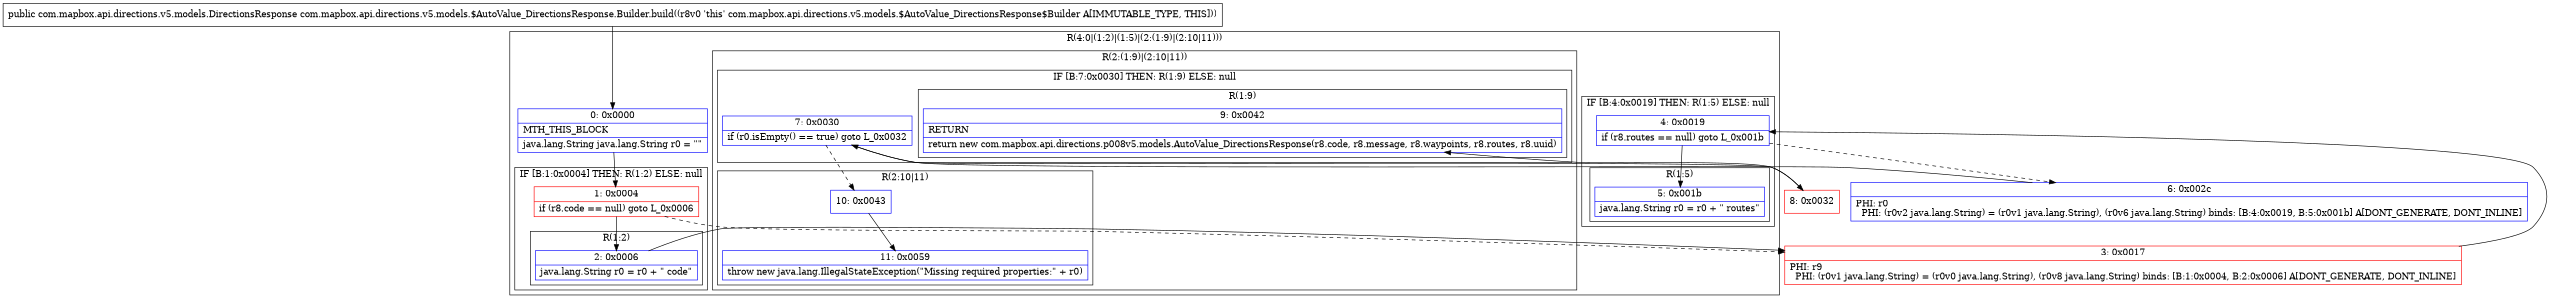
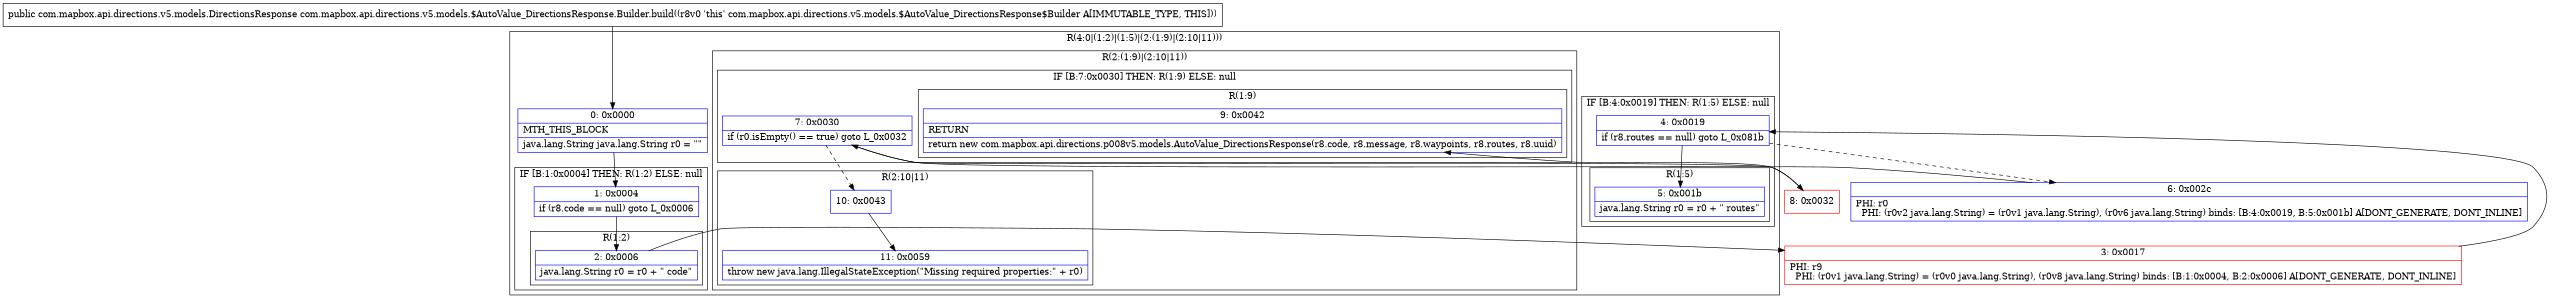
(1683, 138) -> (1683, 138)
(616, 202) -> (616, 202)
(1221, 234) -> none
